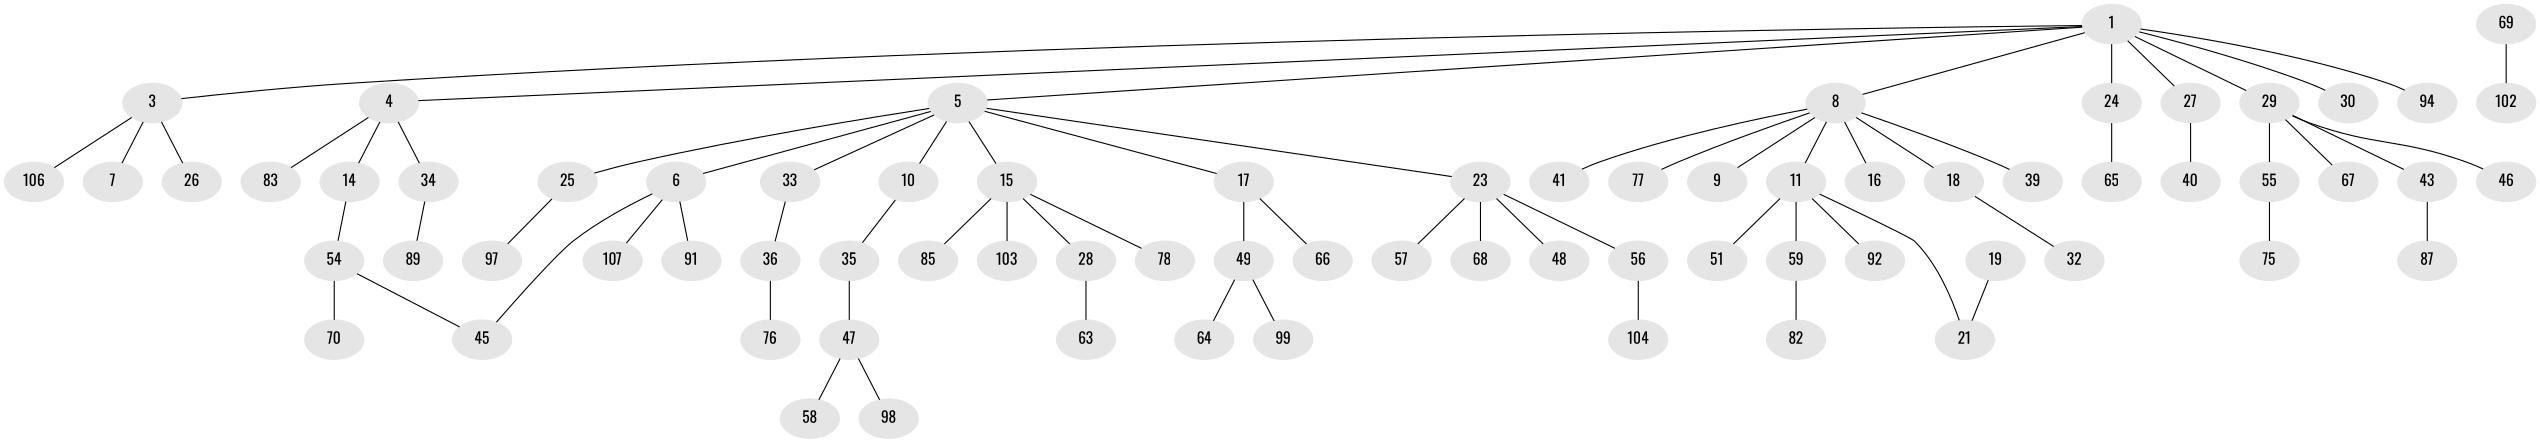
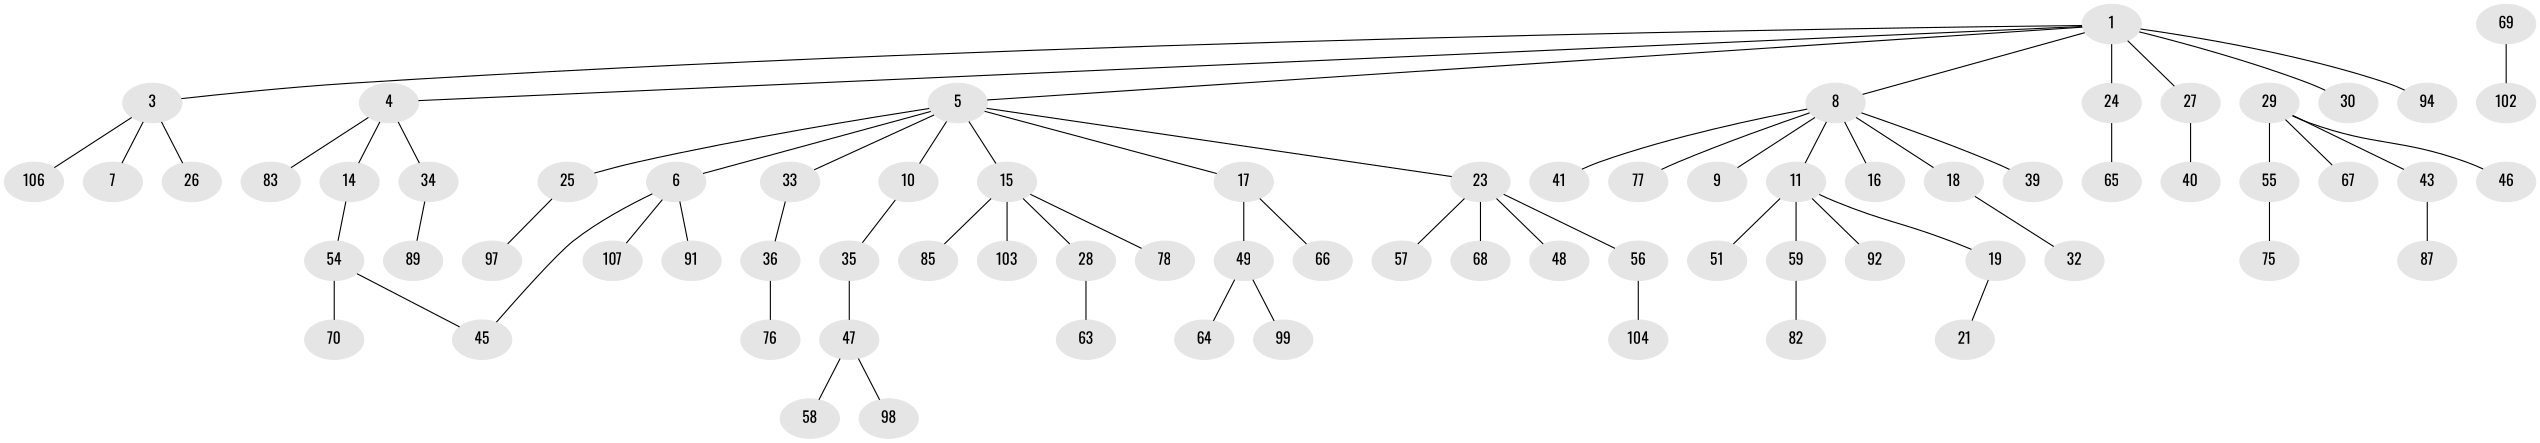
(2191, 64) -> none
(1908, 237) -> (1895, 222)
